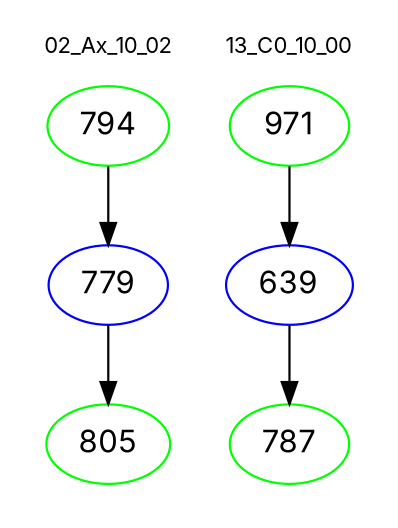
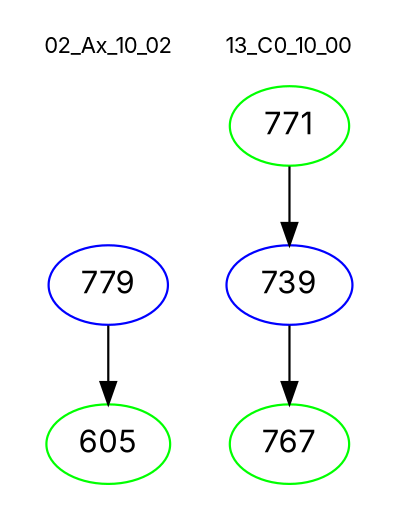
(108, 126) -> none
(289, 126) -> (289, 126)
(289, 285) -> (289, 285)
(108, 444) -> (108, 444)
(289, 444) -> (289, 444)
